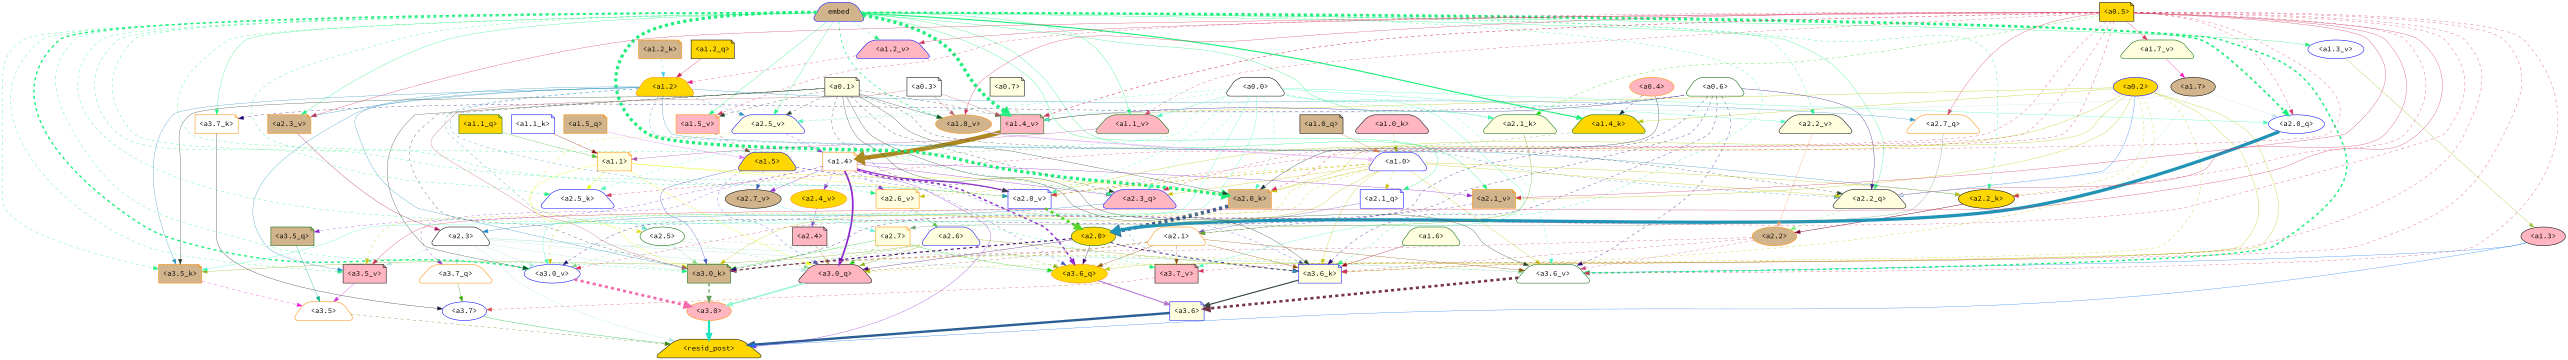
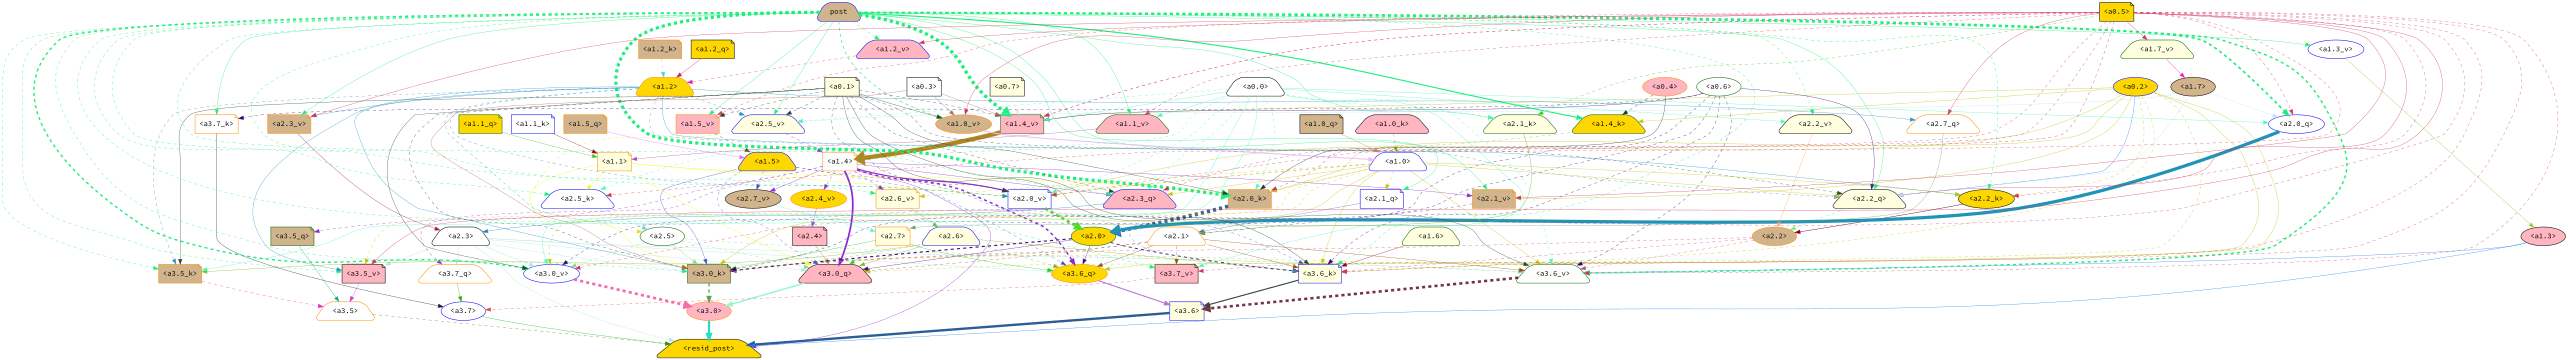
(839, 12) -> (839, 12)
(1715, 87) -> (1719, 87)
(345, 97) -> (345, 97)
(1138, 106) -> (1138, 106)
